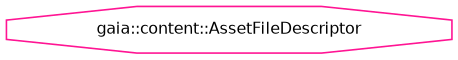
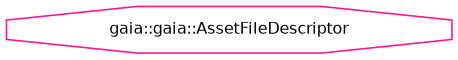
(229, 30) -> (229, 30)
